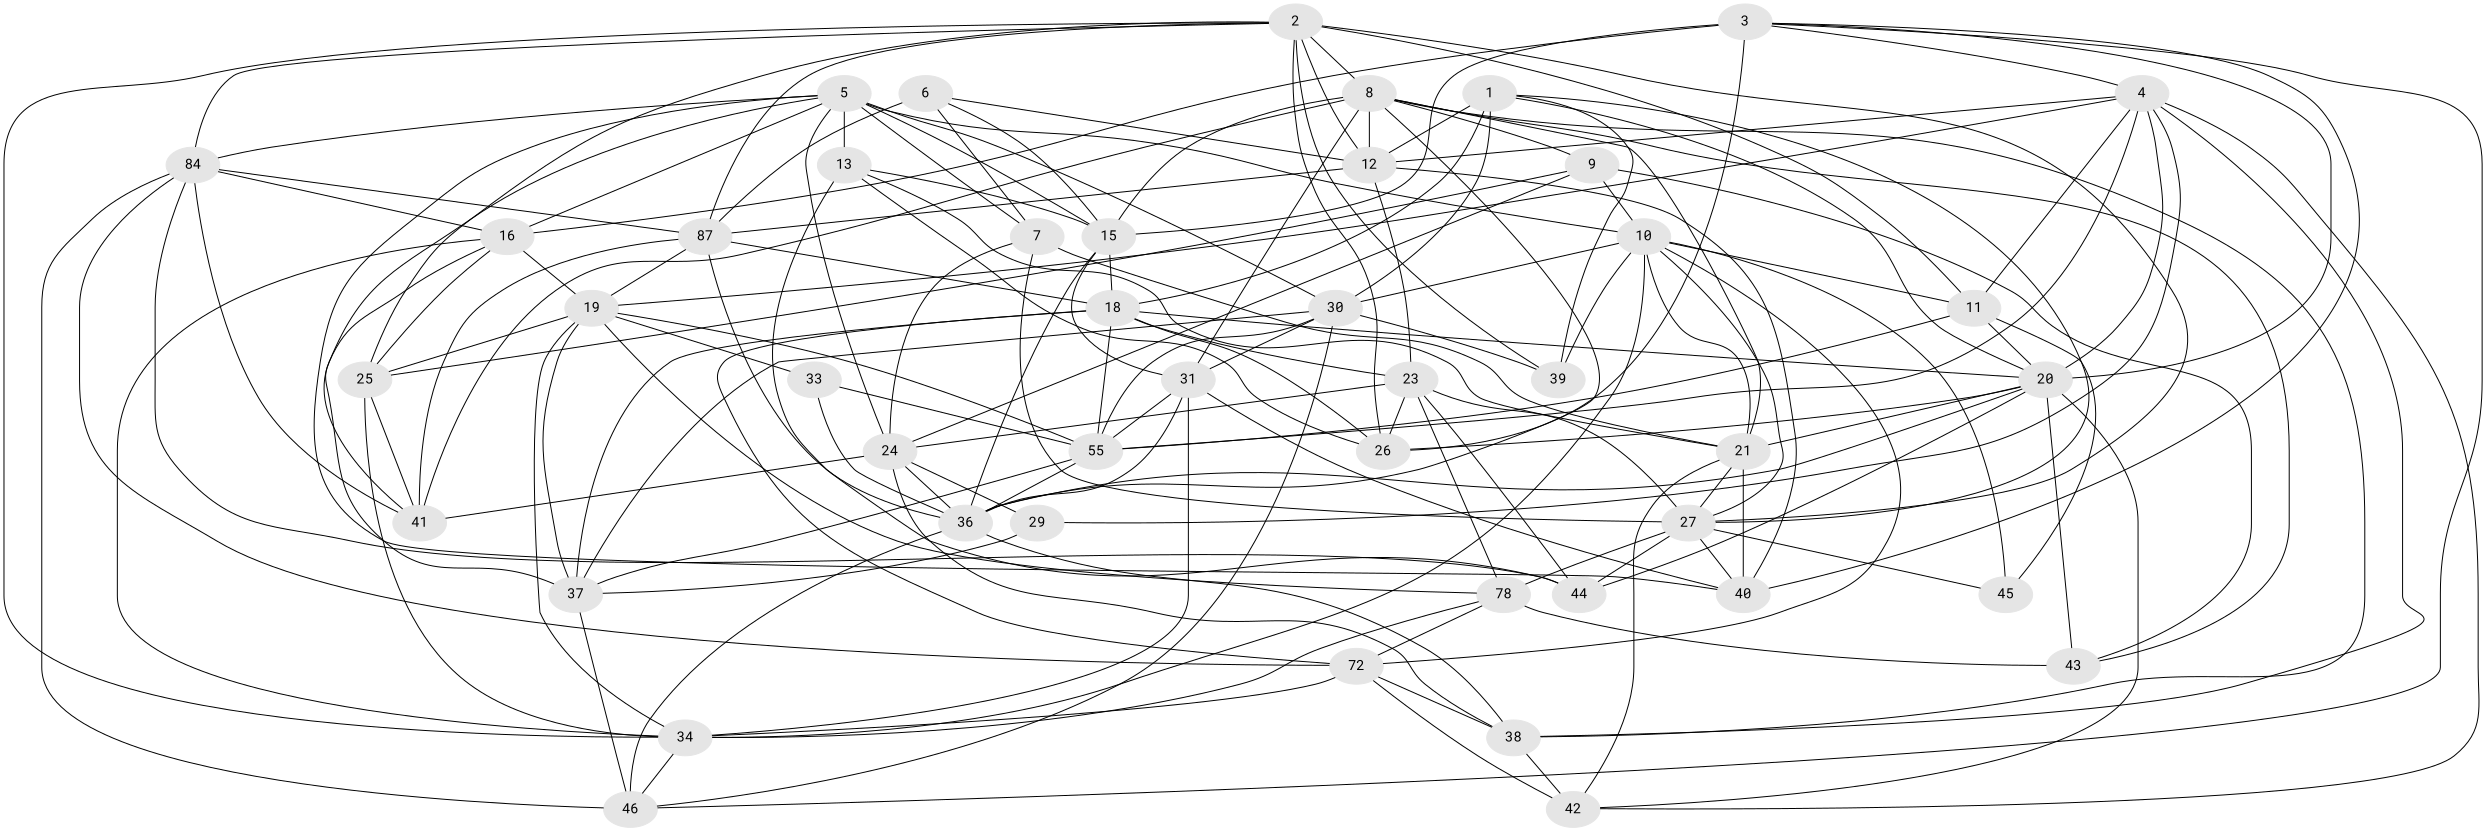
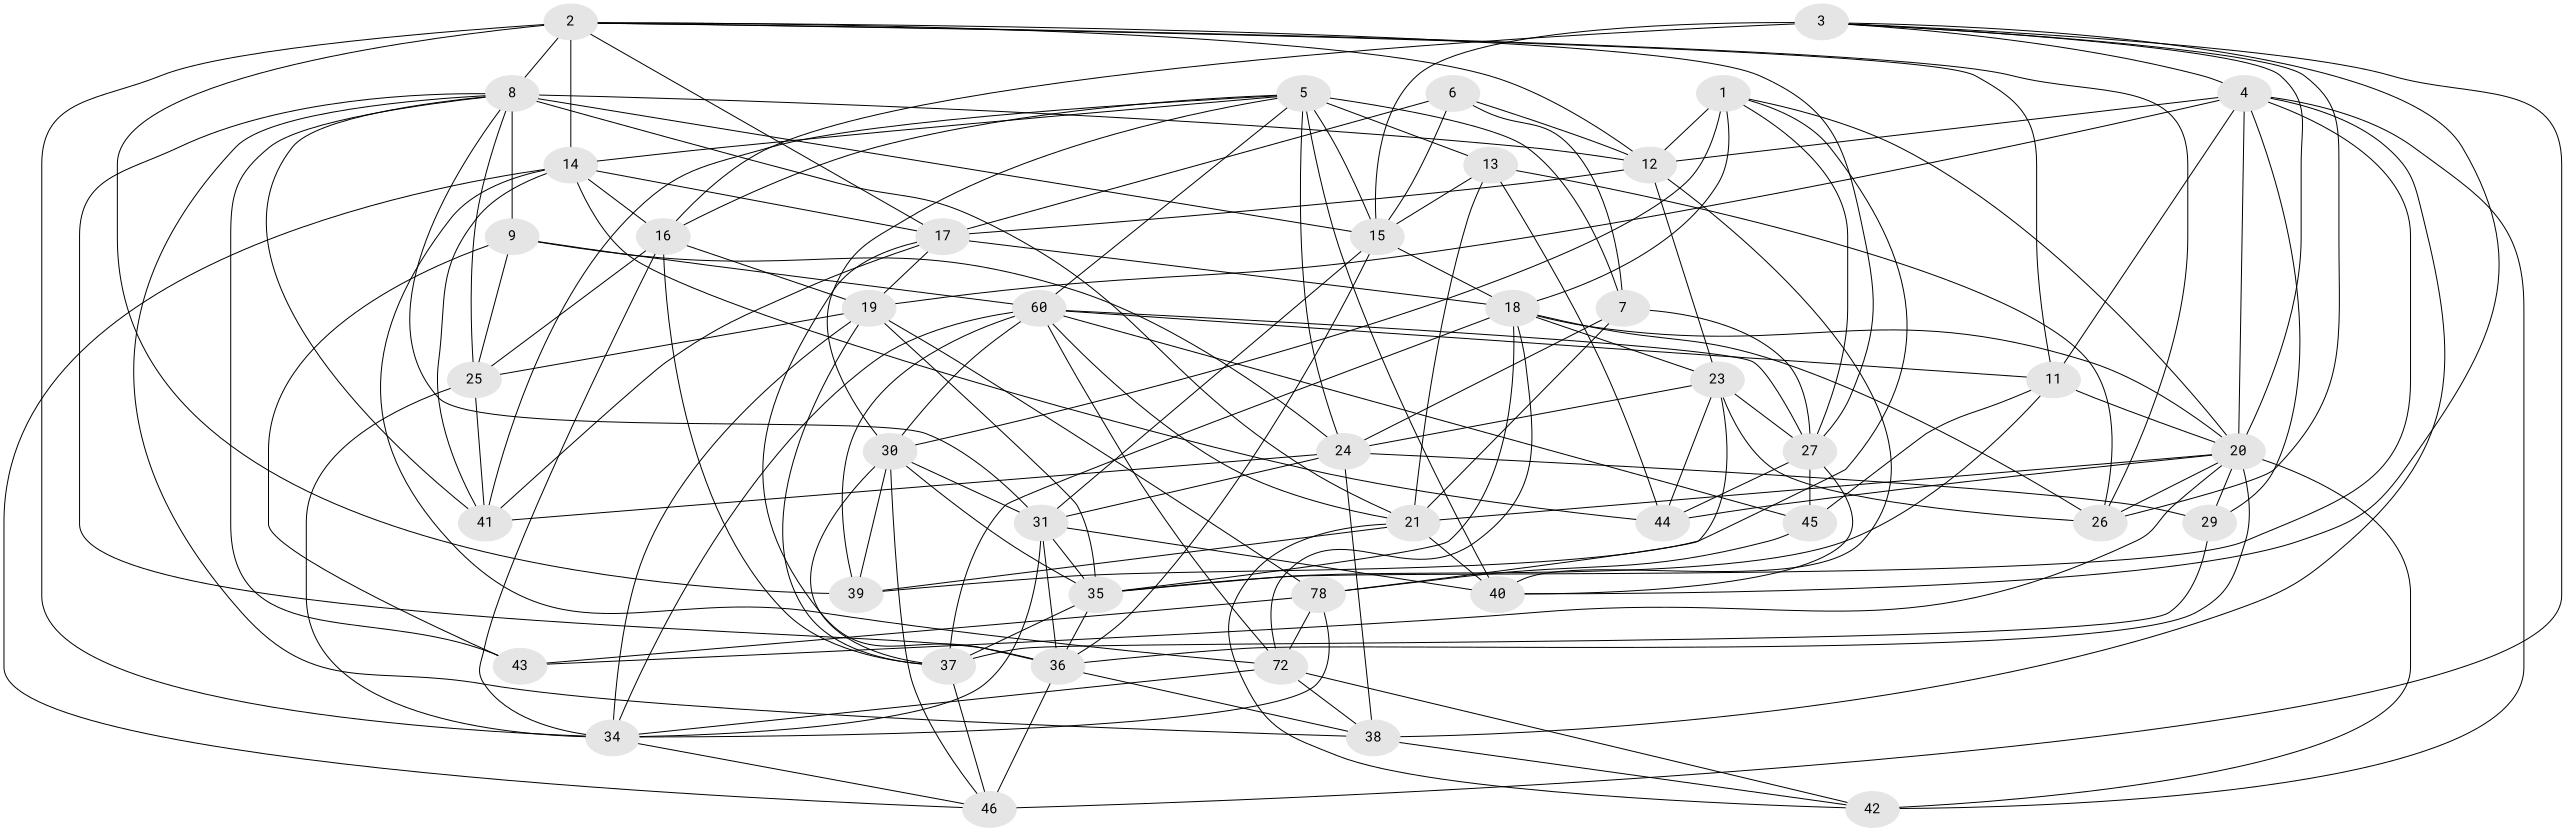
(765, 75) -> (474, 234)
(193, 165) -> (571, 165)
(705, 237) -> (943, 237)
(1644, 237) -> (1039, 308)
(814, 380) -> none
(1096, 451) -> (1096, 595)
none -> (2226, 482)
(928, 487) -> (1192, 487)
(1709, 496) -> (1135, 559)
(1588, 560) -> (1657, 562)
